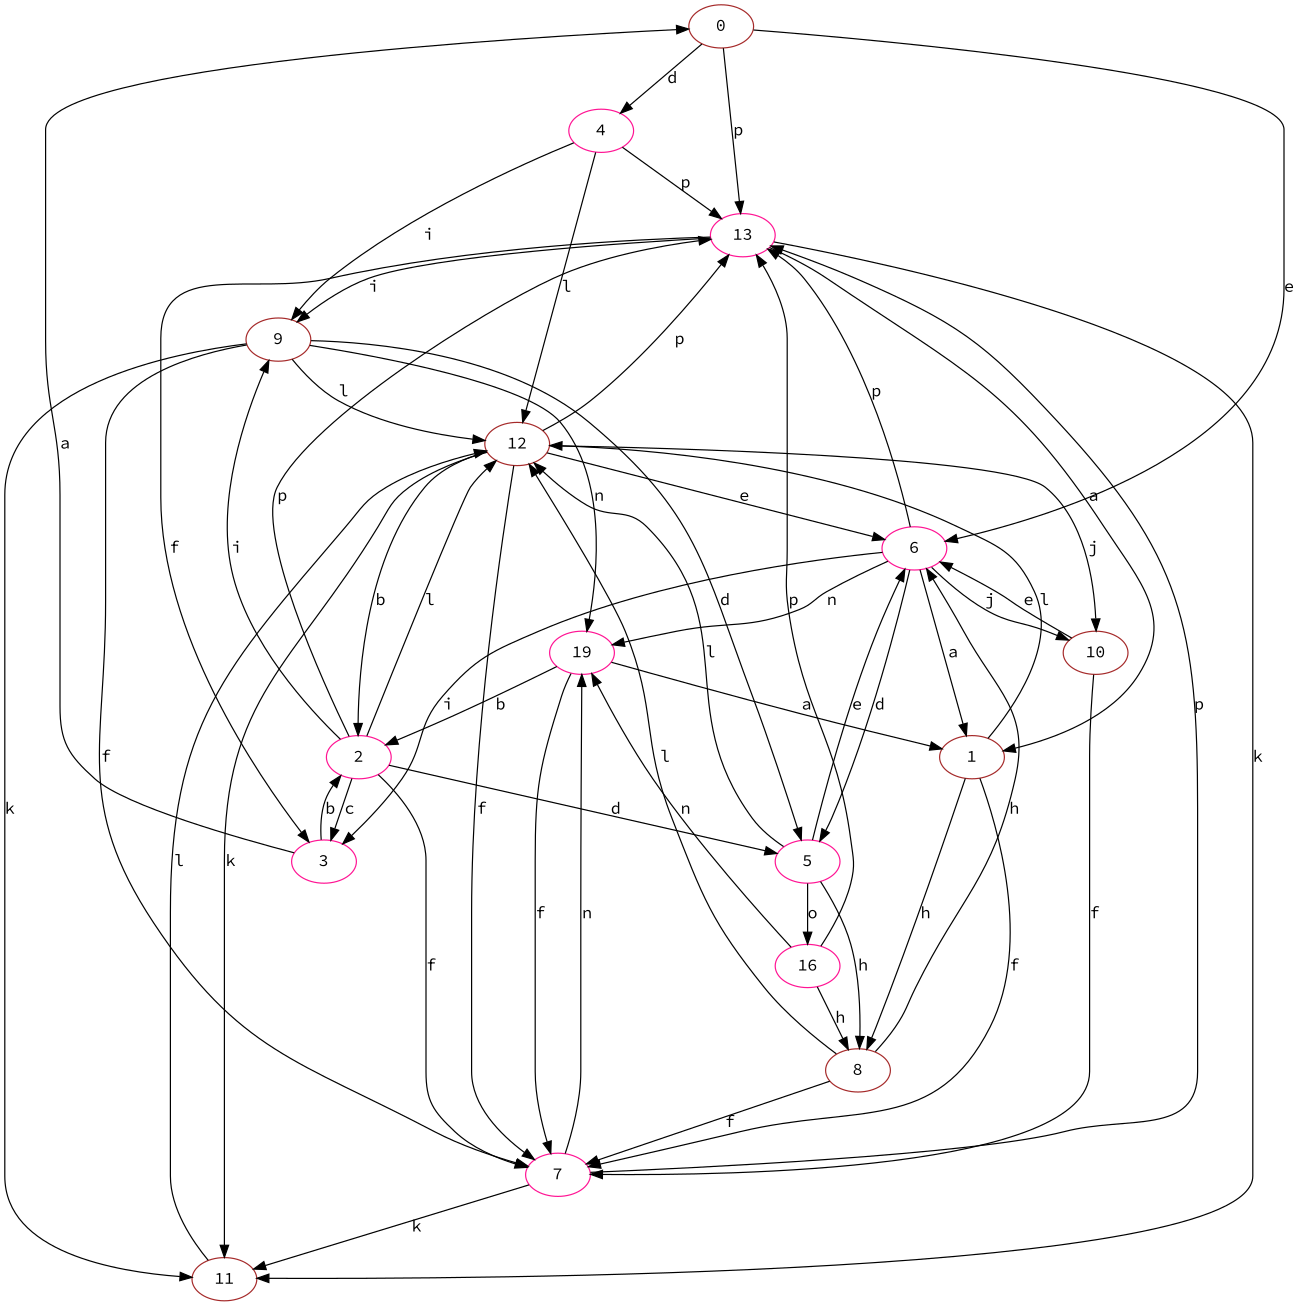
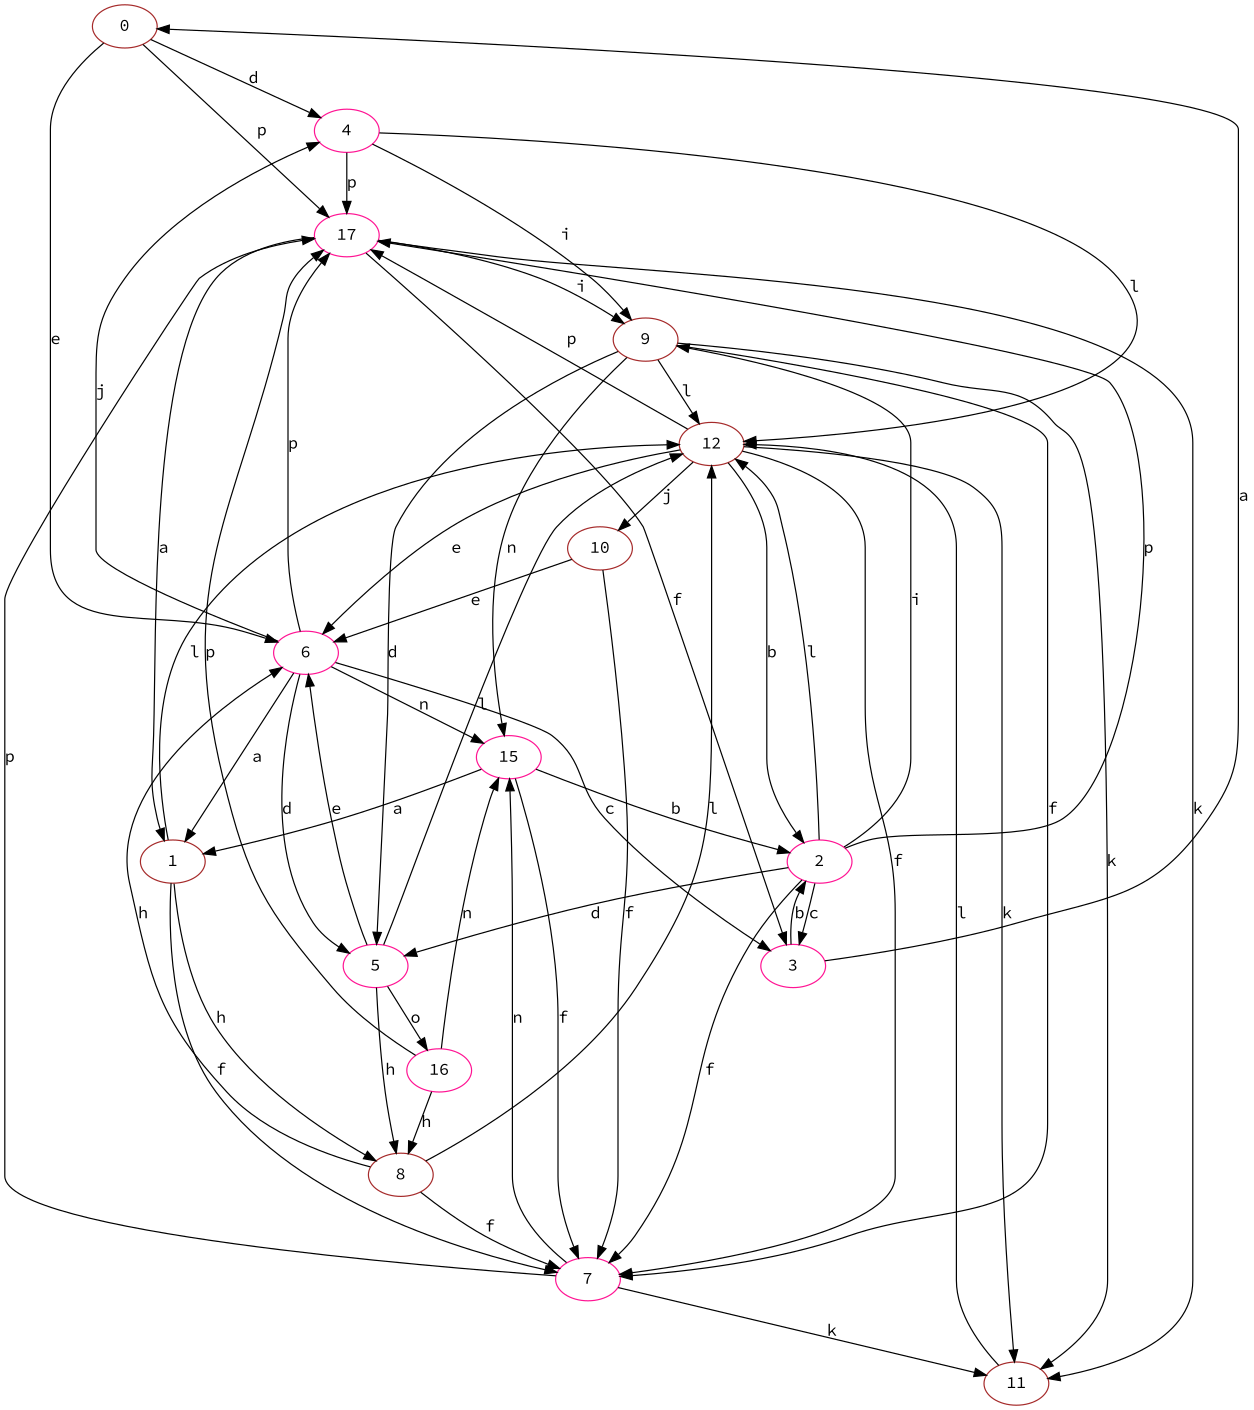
(743, 235) -> (347, 235)
(989, 612) -> (96, 400)
(582, 653) -> (509, 757)
(448, 705) -> (610, 809)
